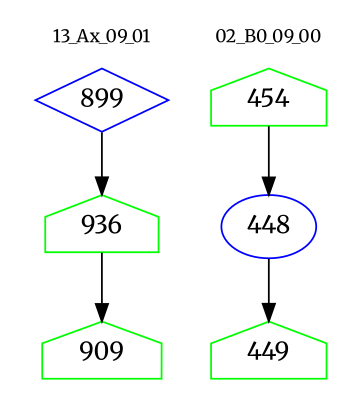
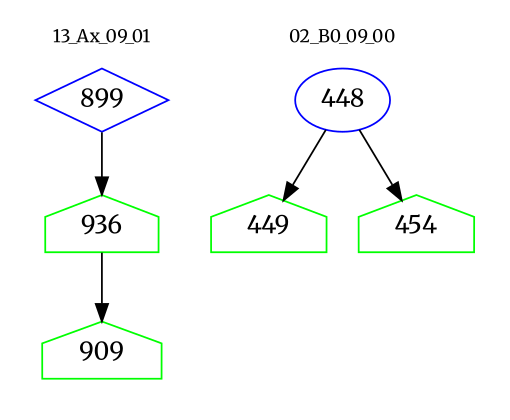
(269, 152) -> (376, 157)
